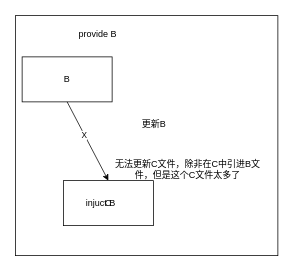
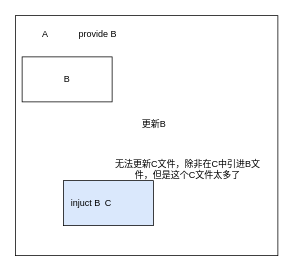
none -> (45, 34)
(87, 139) -> none
(101, 203) -> (86, 203)
(108, 203) -> (108, 203)
